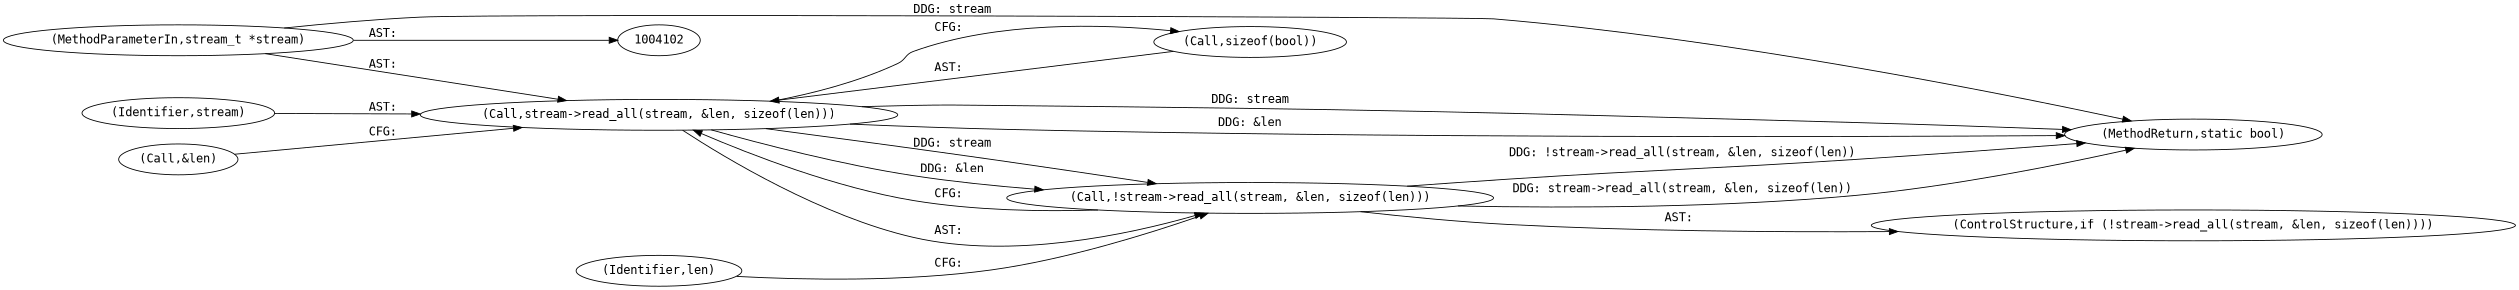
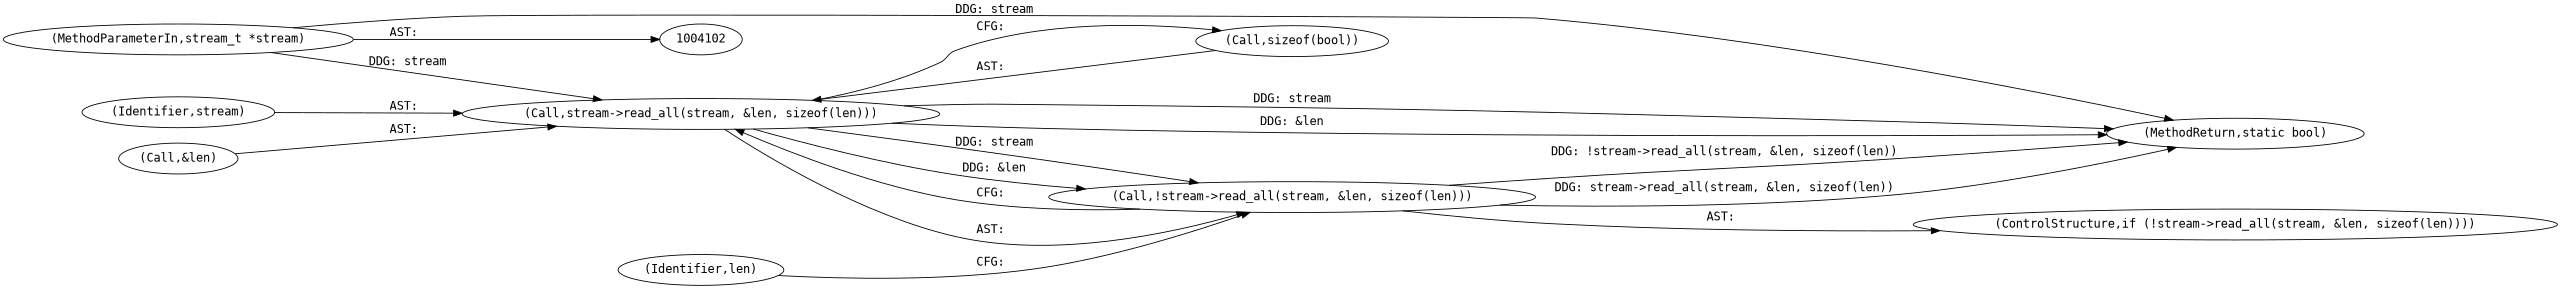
(387, 65) -> (408, 62)
(387, 132) -> (408, 130)
